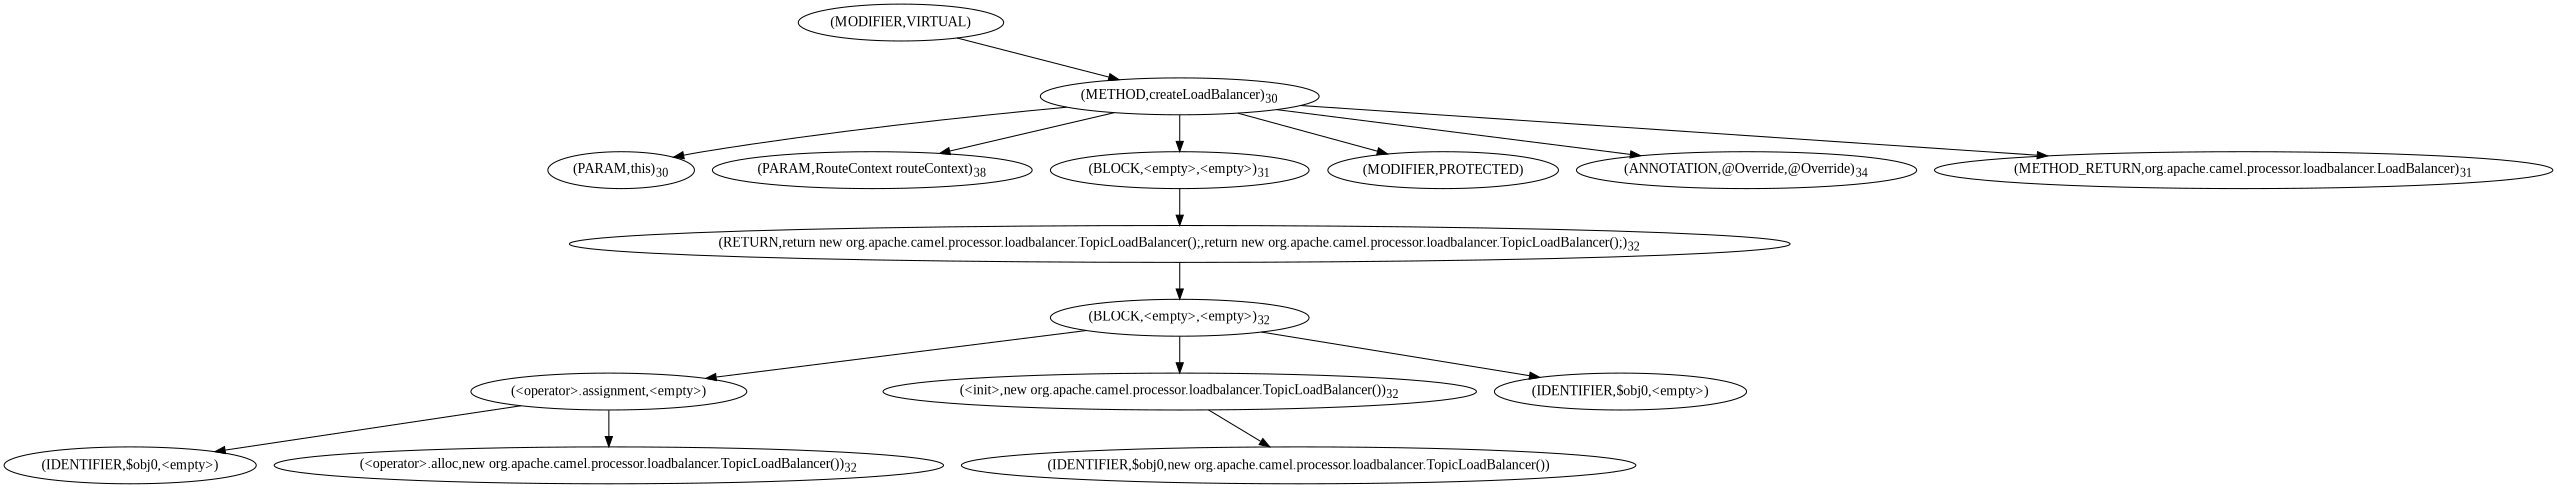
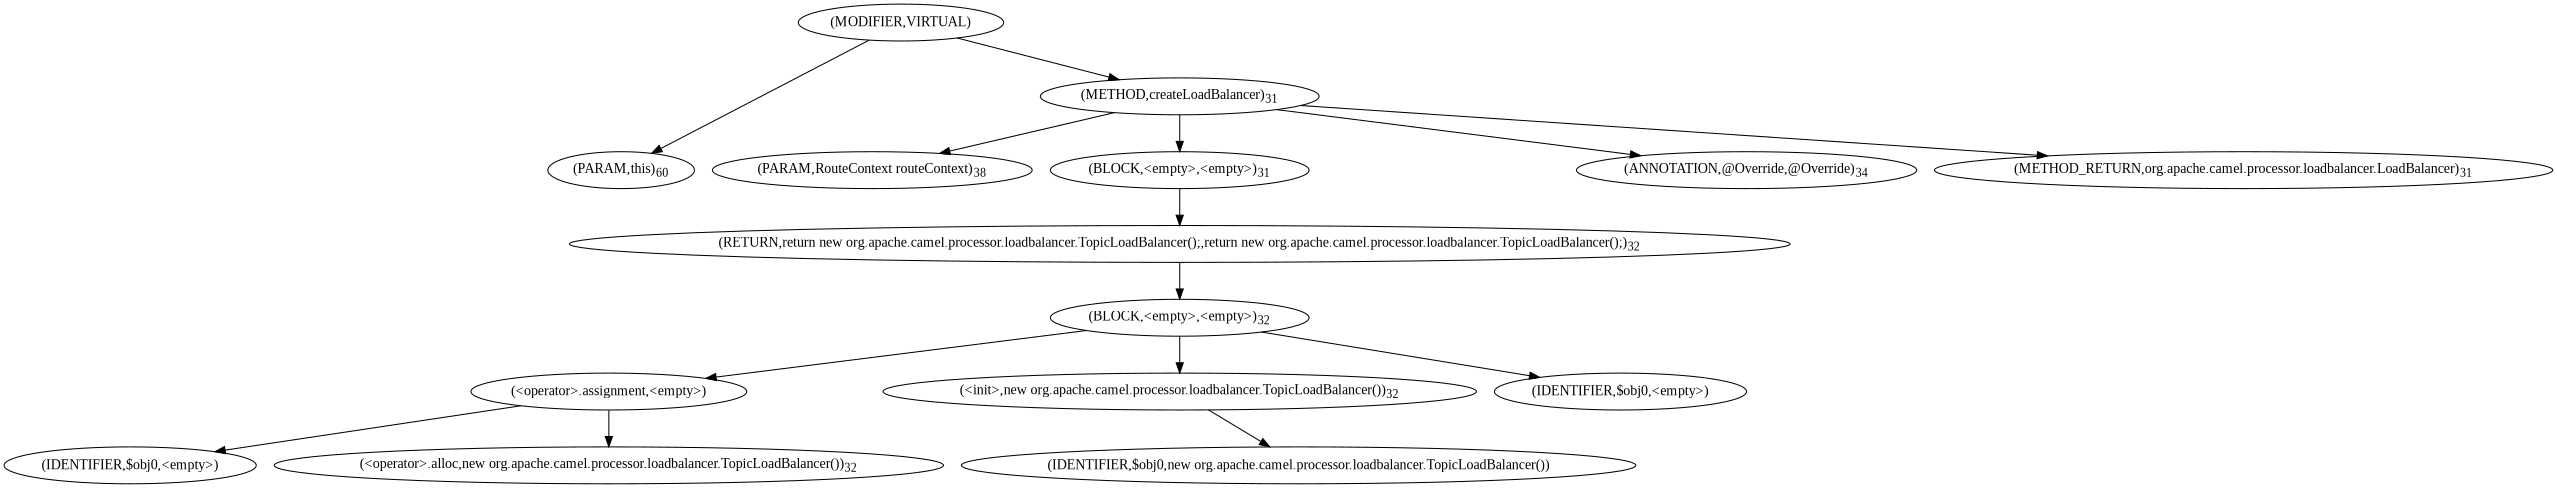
(1272, 95) -> (1272, 95)
(875, 128) -> (765, 94)
(663, 169) -> (663, 169)
(1443, 170) -> none
